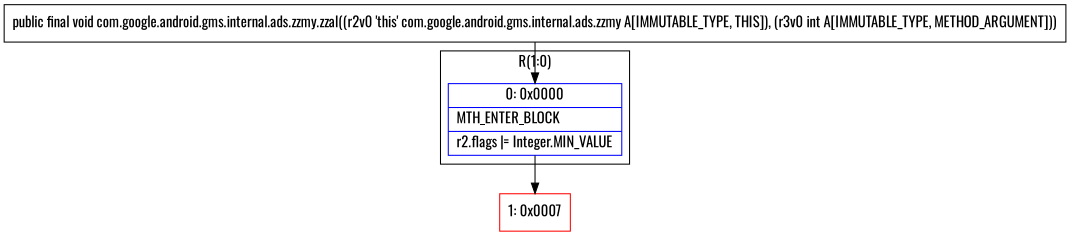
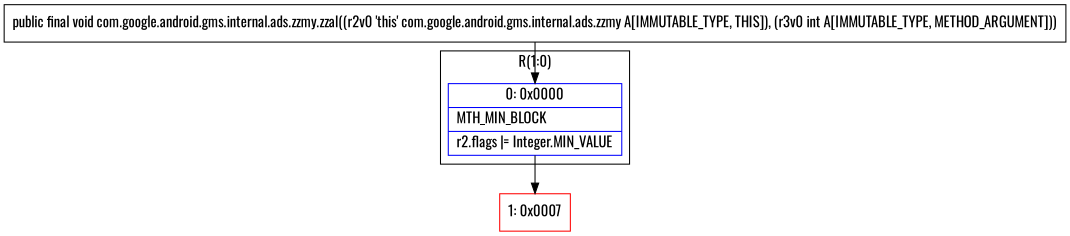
(509, 119) -> (502, 119)
